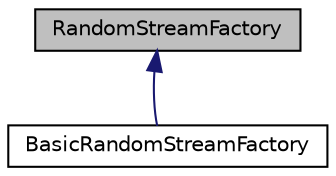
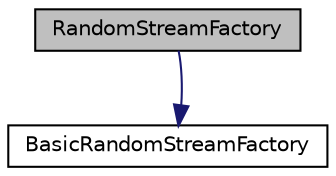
(154, 99) -> (182, 78)
